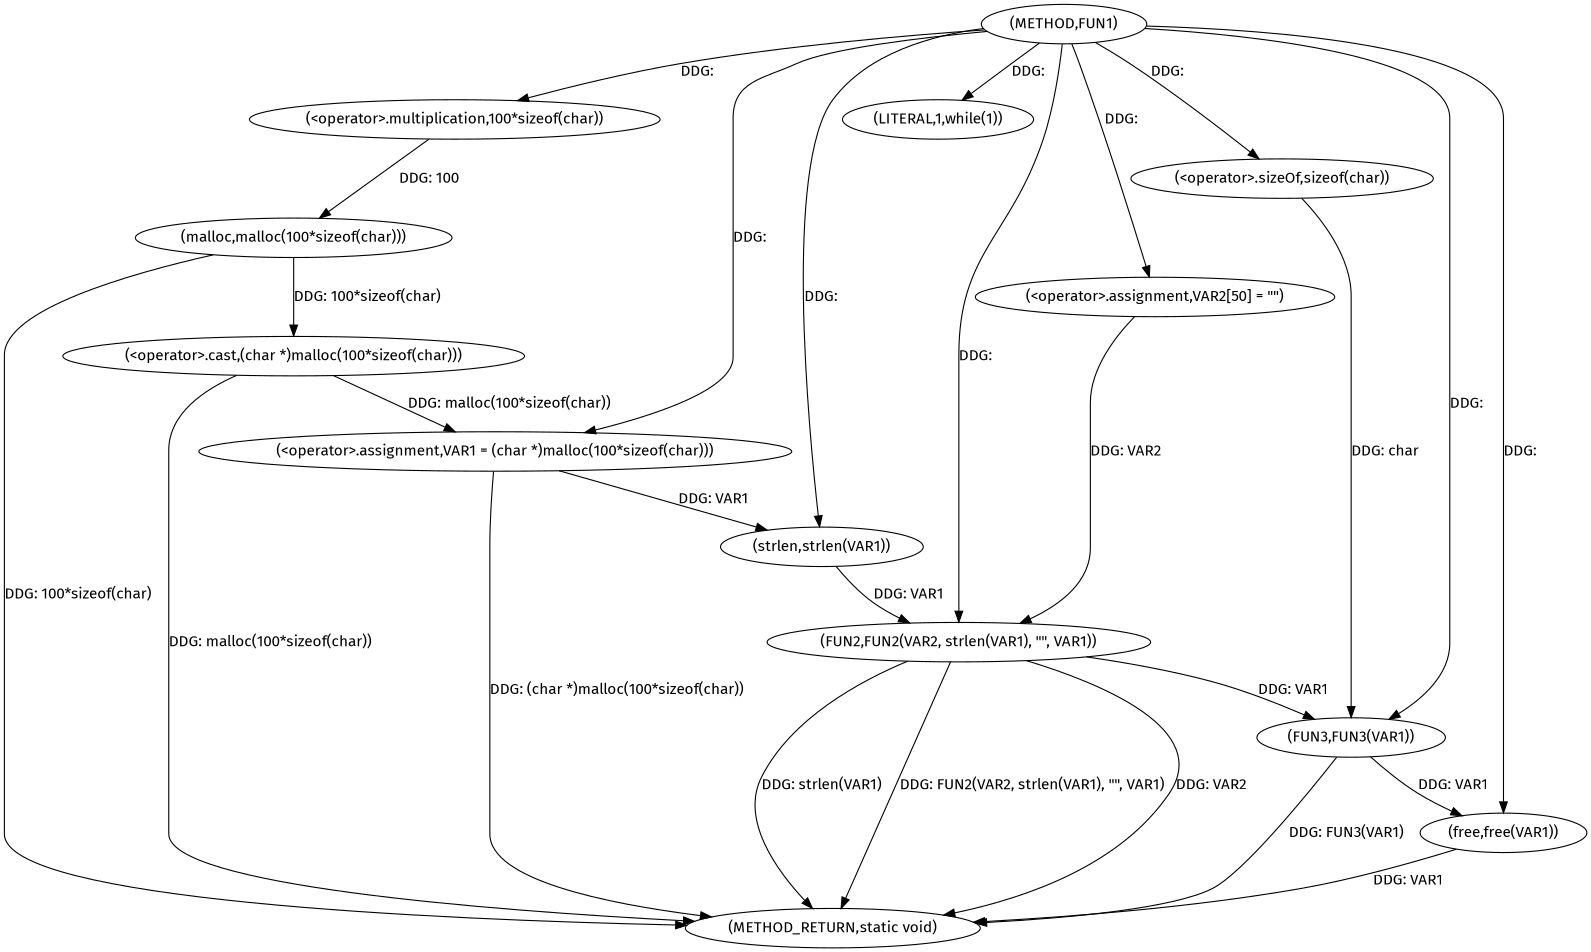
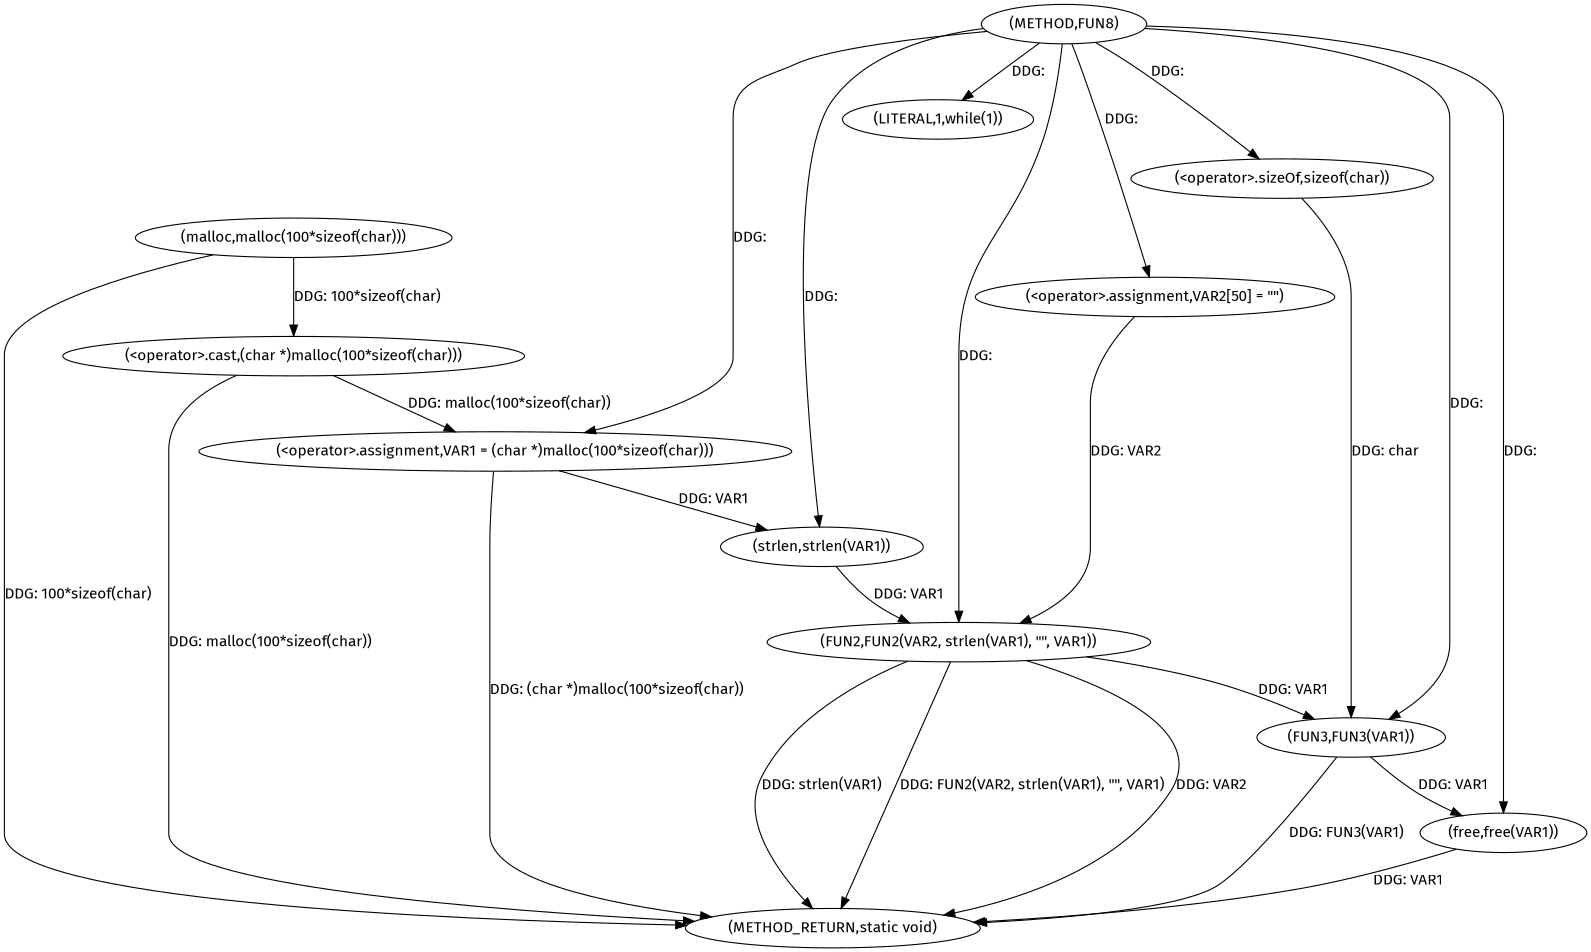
(1064, 24) -> (1064, 24)
(455, 119) -> none
